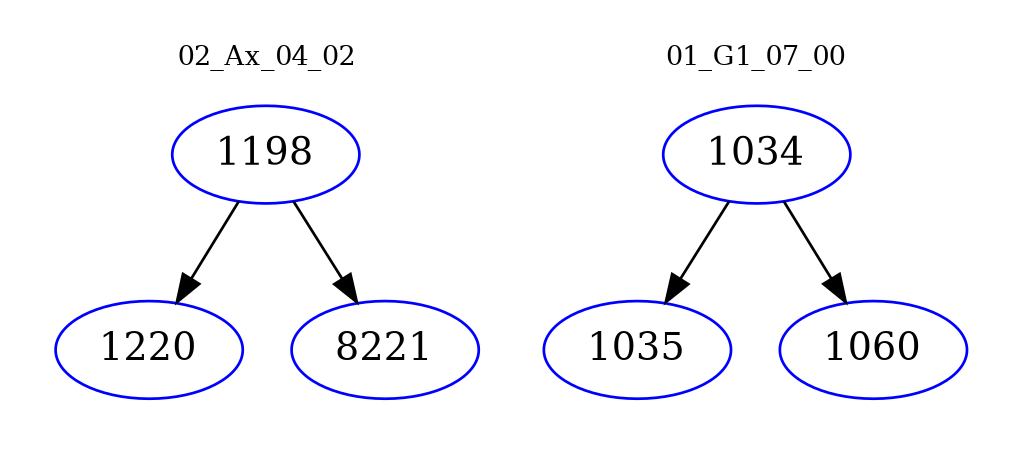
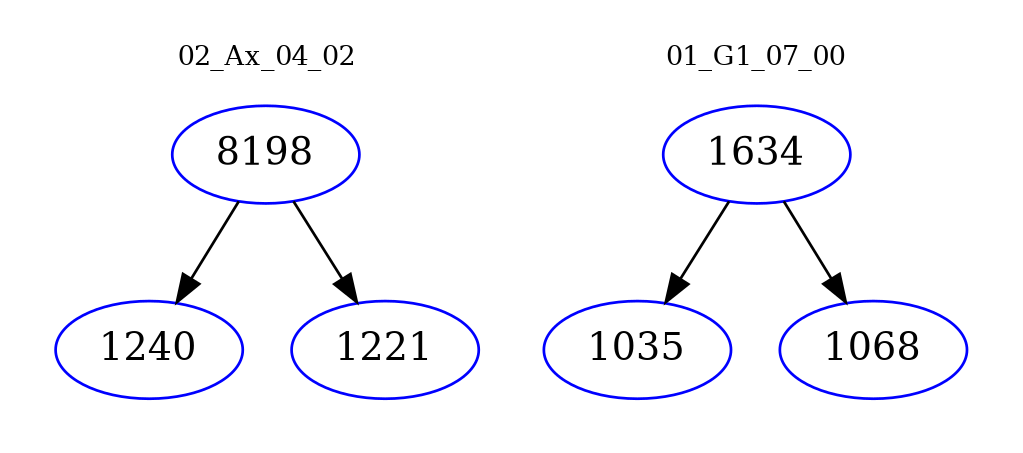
(266, 155) -> (266, 155)
(757, 155) -> (757, 155)
(149, 350) -> (149, 350)
(385, 350) -> (385, 350)
(873, 350) -> (873, 350)
